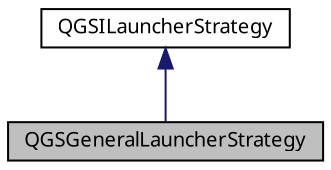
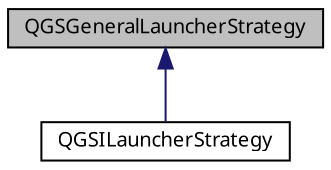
(166, 95) -> (166, 95)
